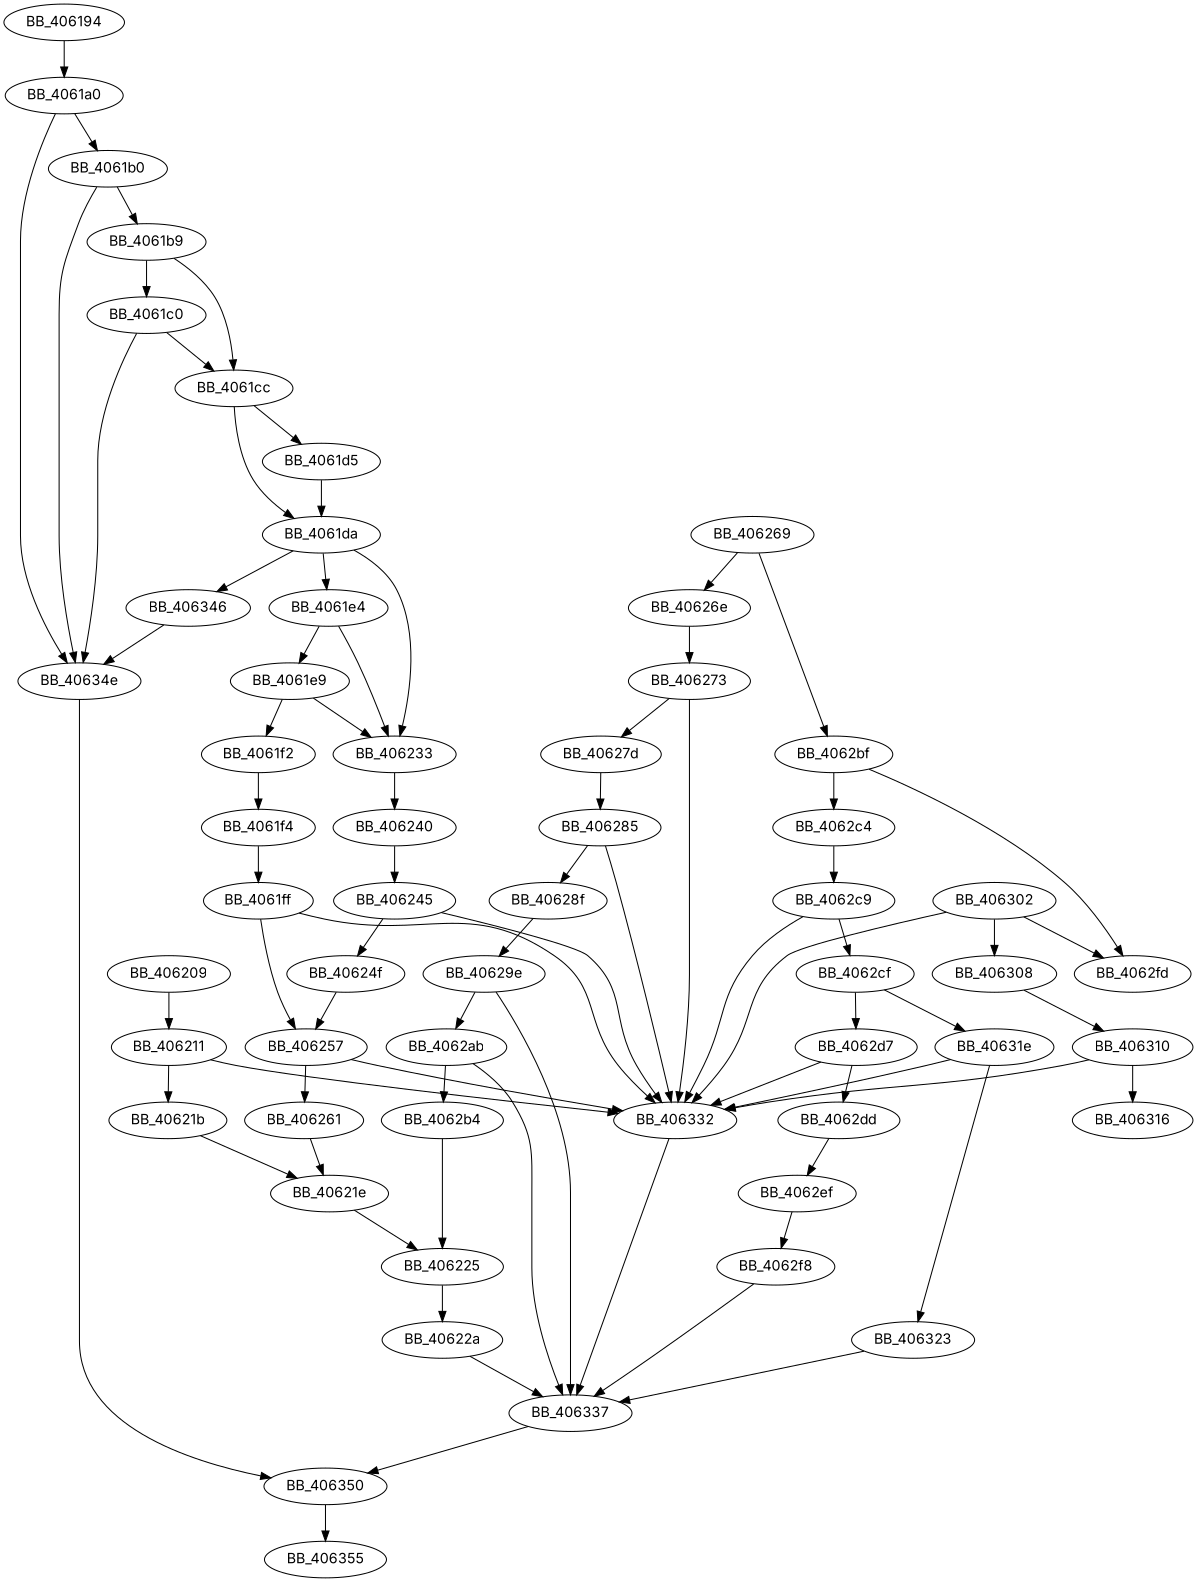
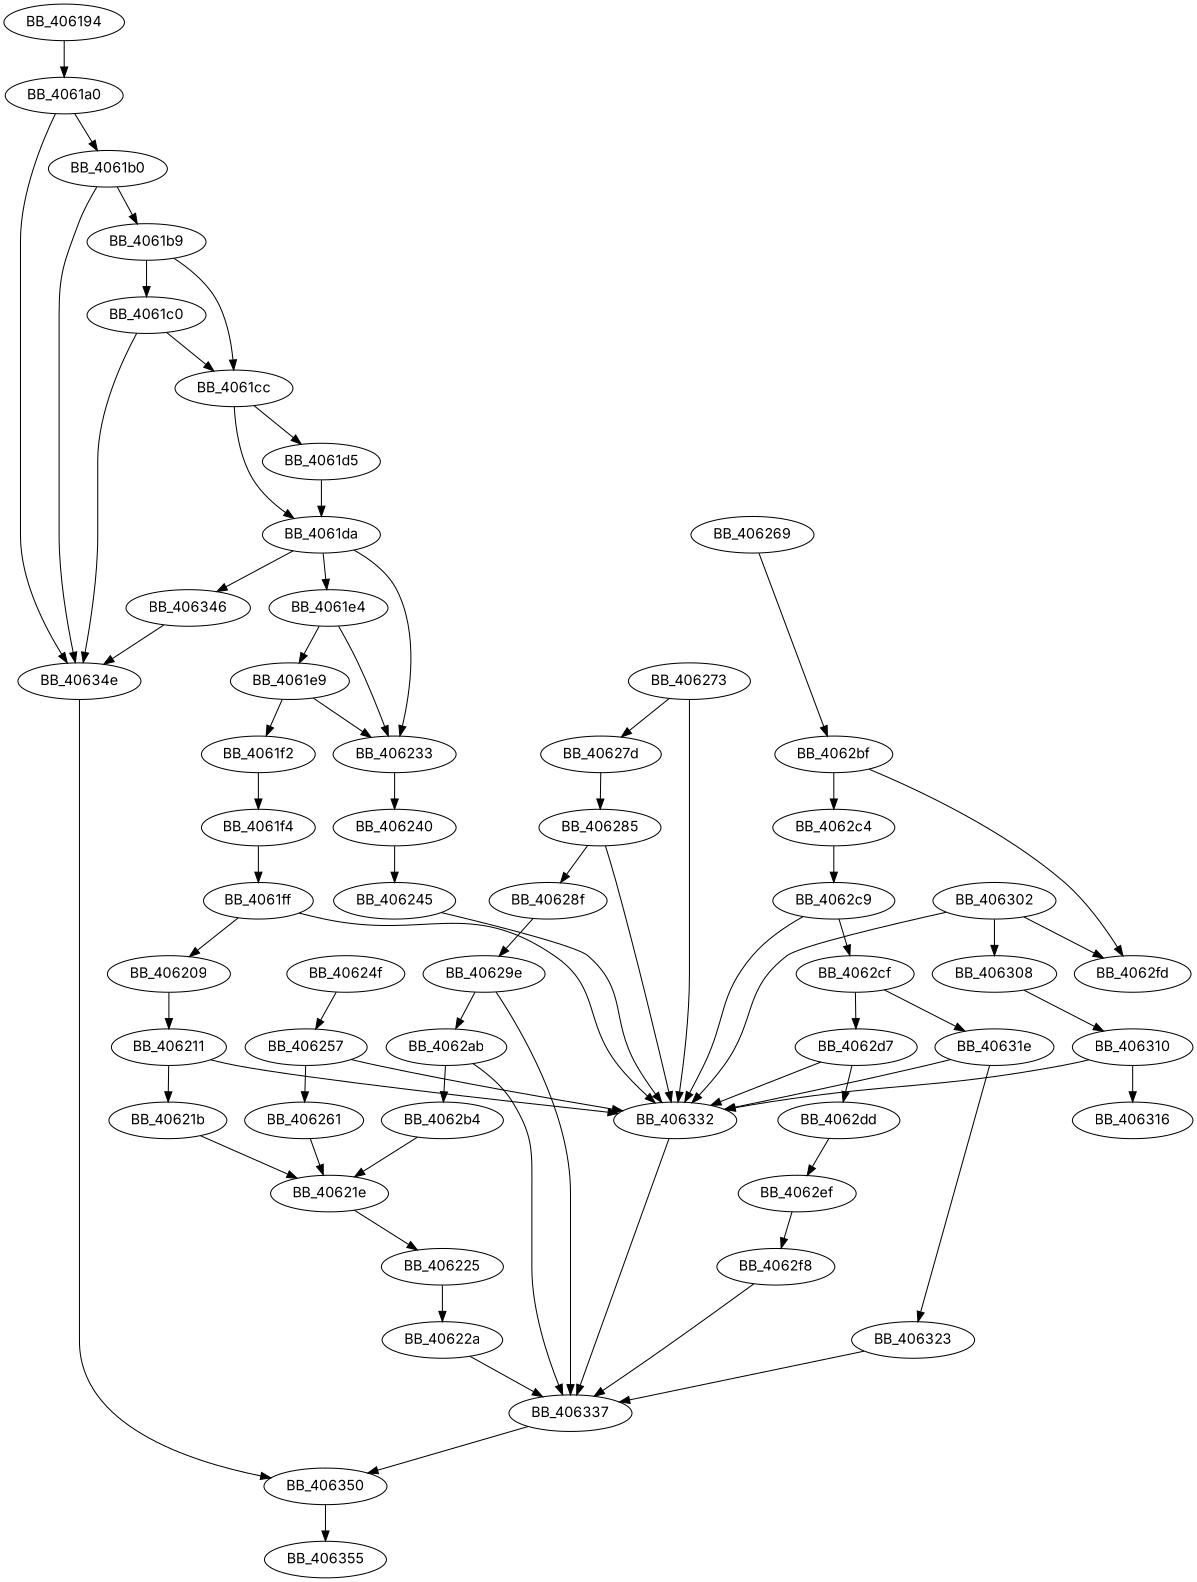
(689, 608) -> none
(373, 933) -> none
(271, 971) -> (218, 934)
(442, 1188) -> (390, 1154)
